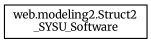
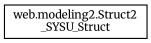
(76, 22) -> (76, 22)
